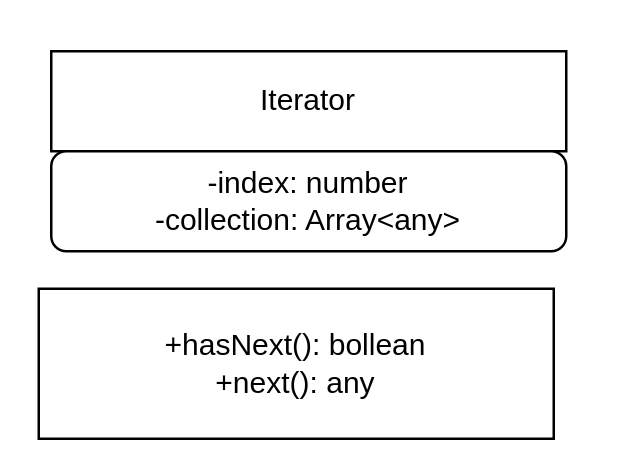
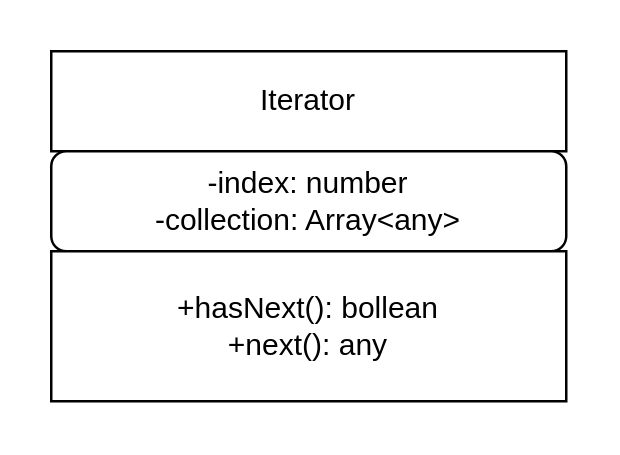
(296, 364) -> (309, 326)
